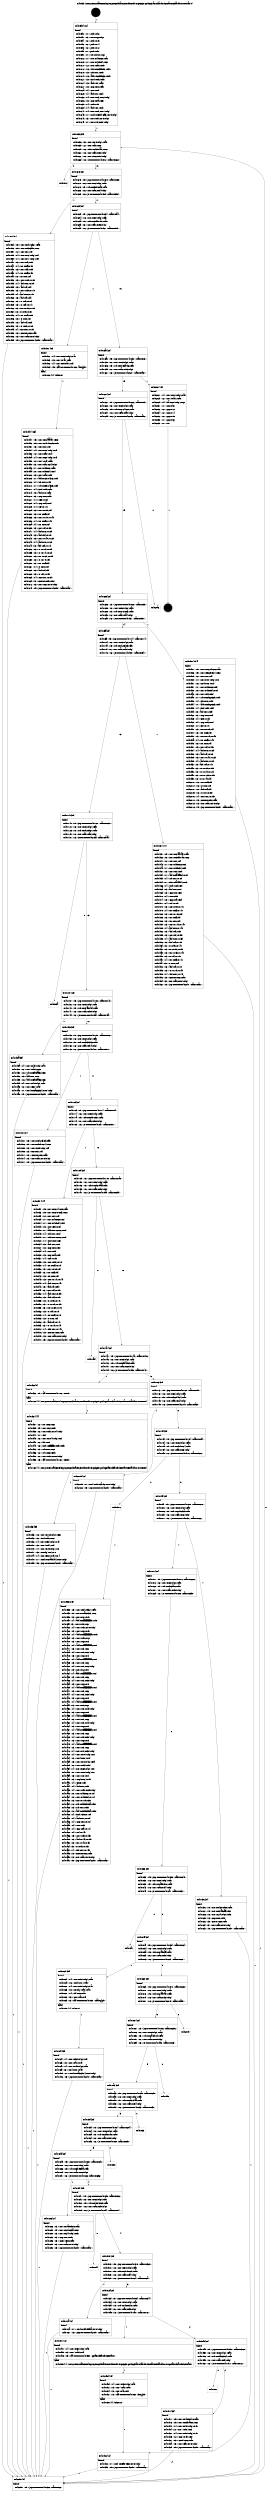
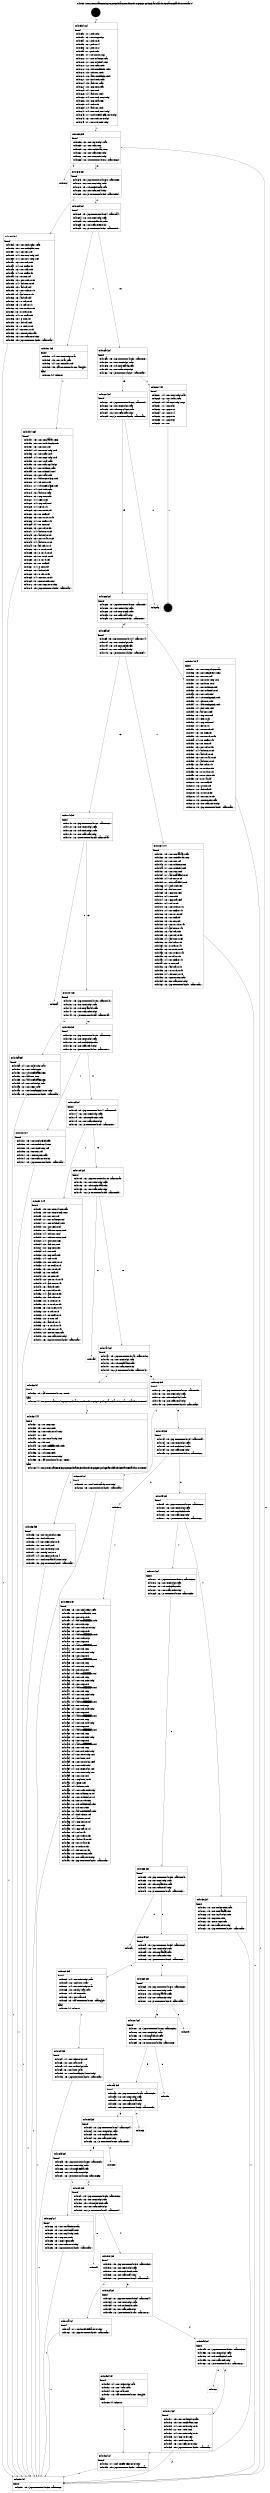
(123, 2353) -> none
